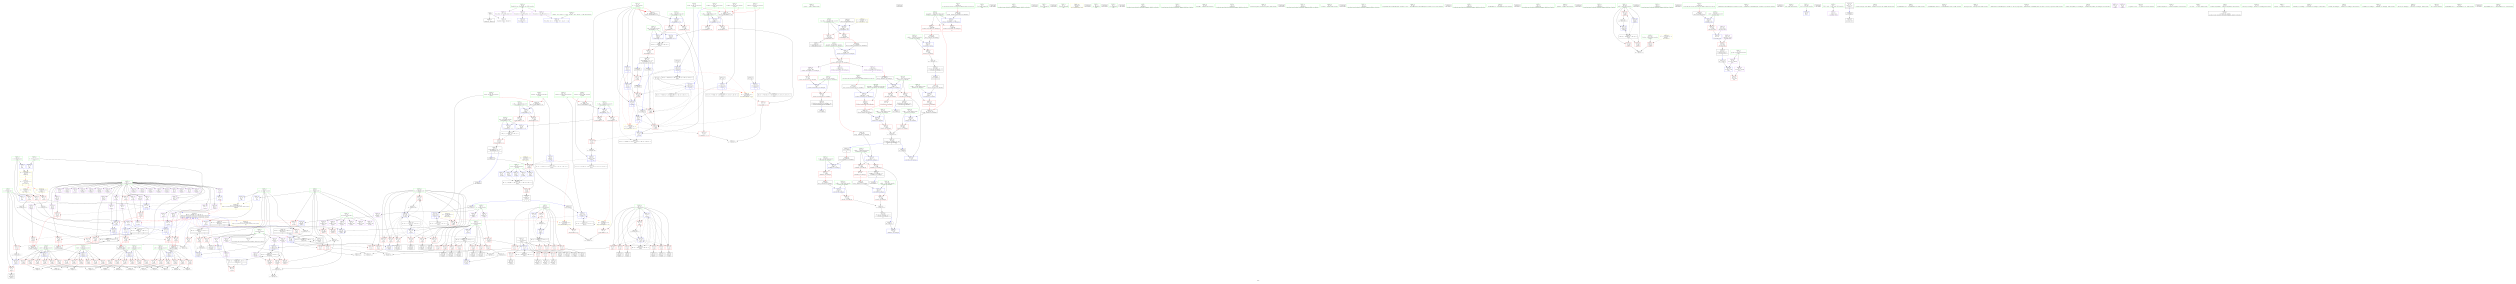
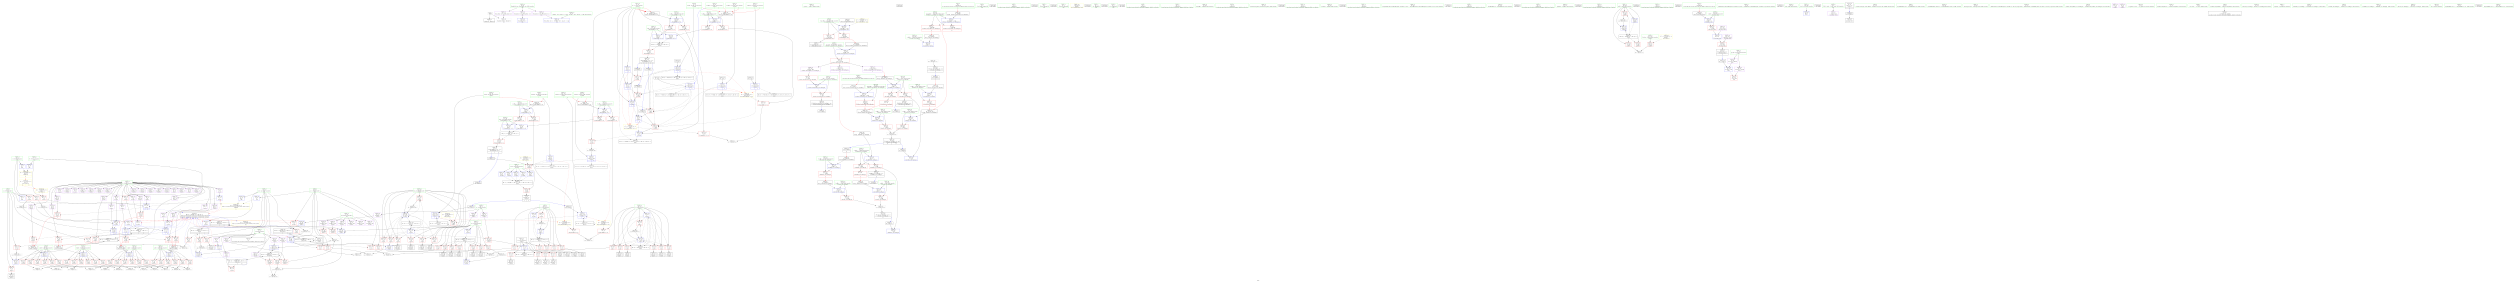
(928, 52) -> none
(25, 190) -> none
